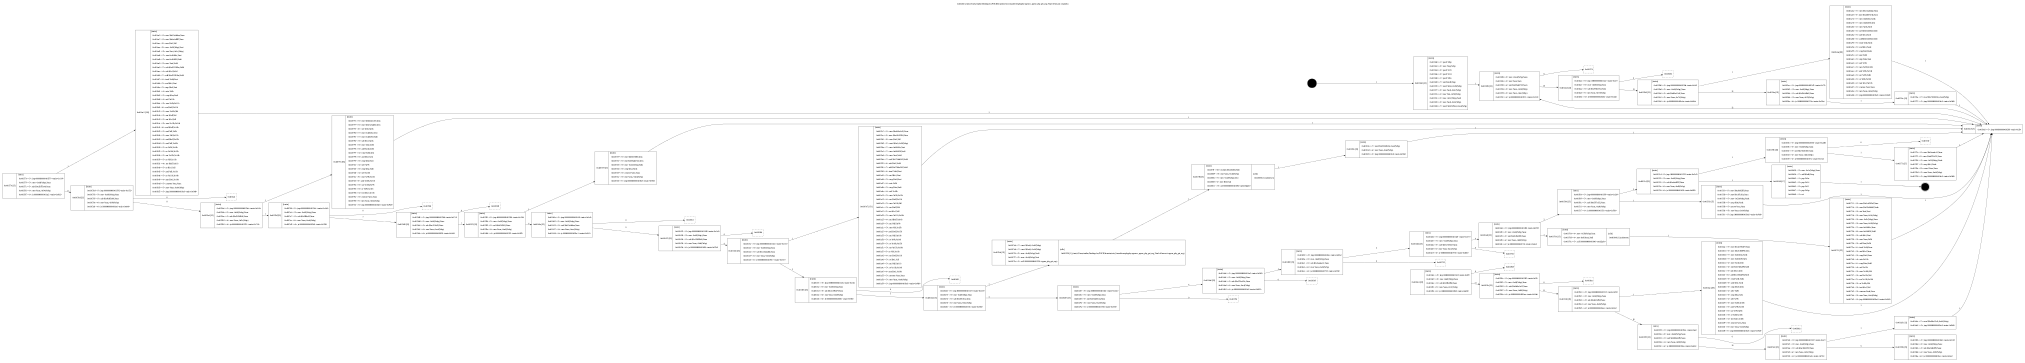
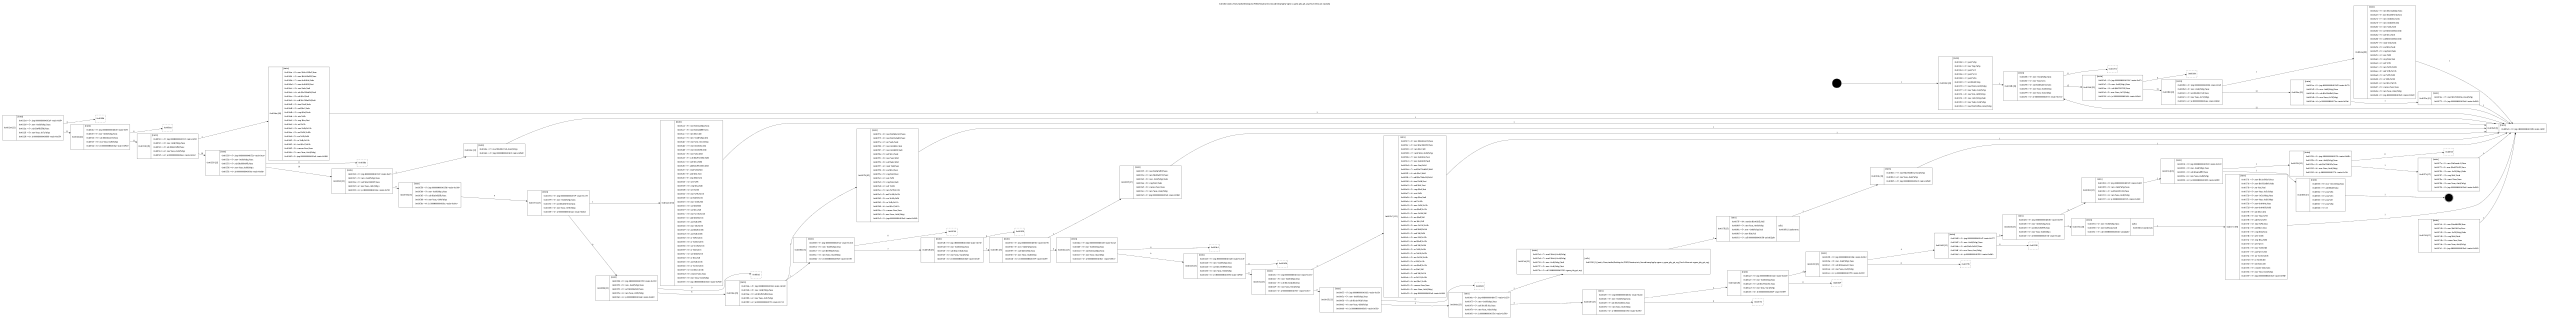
none -> (494, 199)
(1660, 202) -> none
